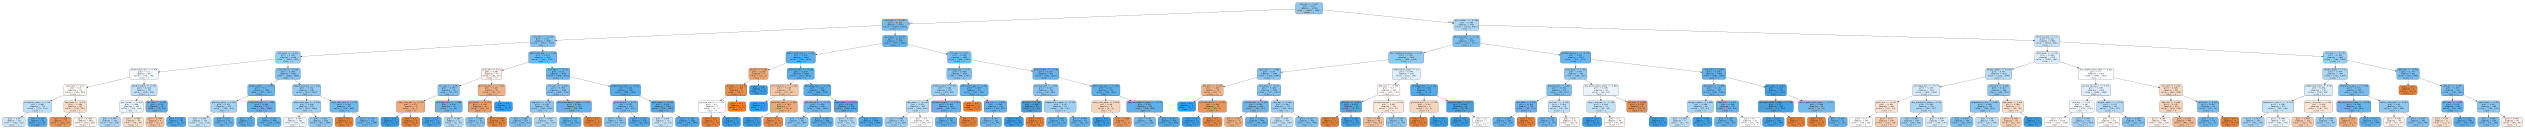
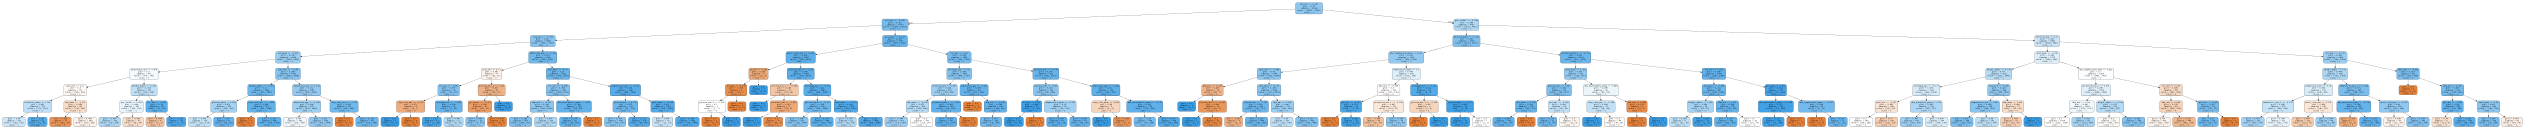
(246, 122) -> (246, 122)
none -> (1637, 122)
